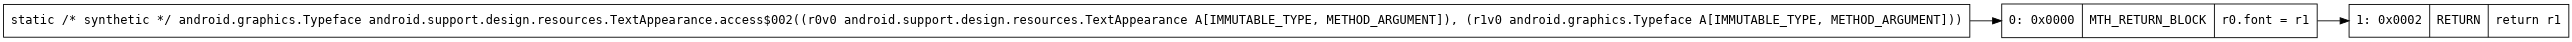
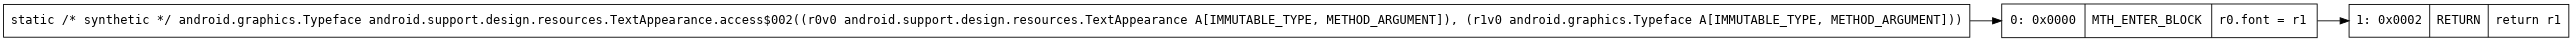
(2148, 20) -> (2147, 20)
